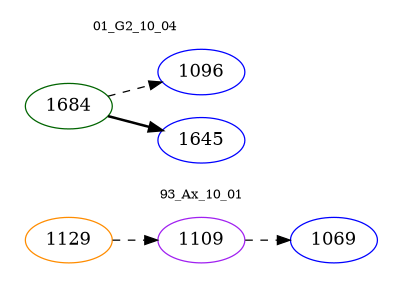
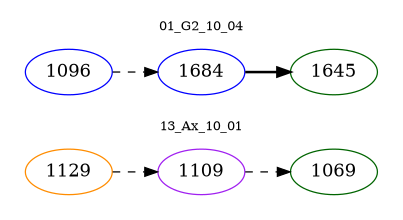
(129, 91) -> (129, 72)
(69, 106) -> (201, 72)
(201, 140) -> (334, 72)
(201, 195) -> (201, 127)
(334, 240) -> (334, 172)
